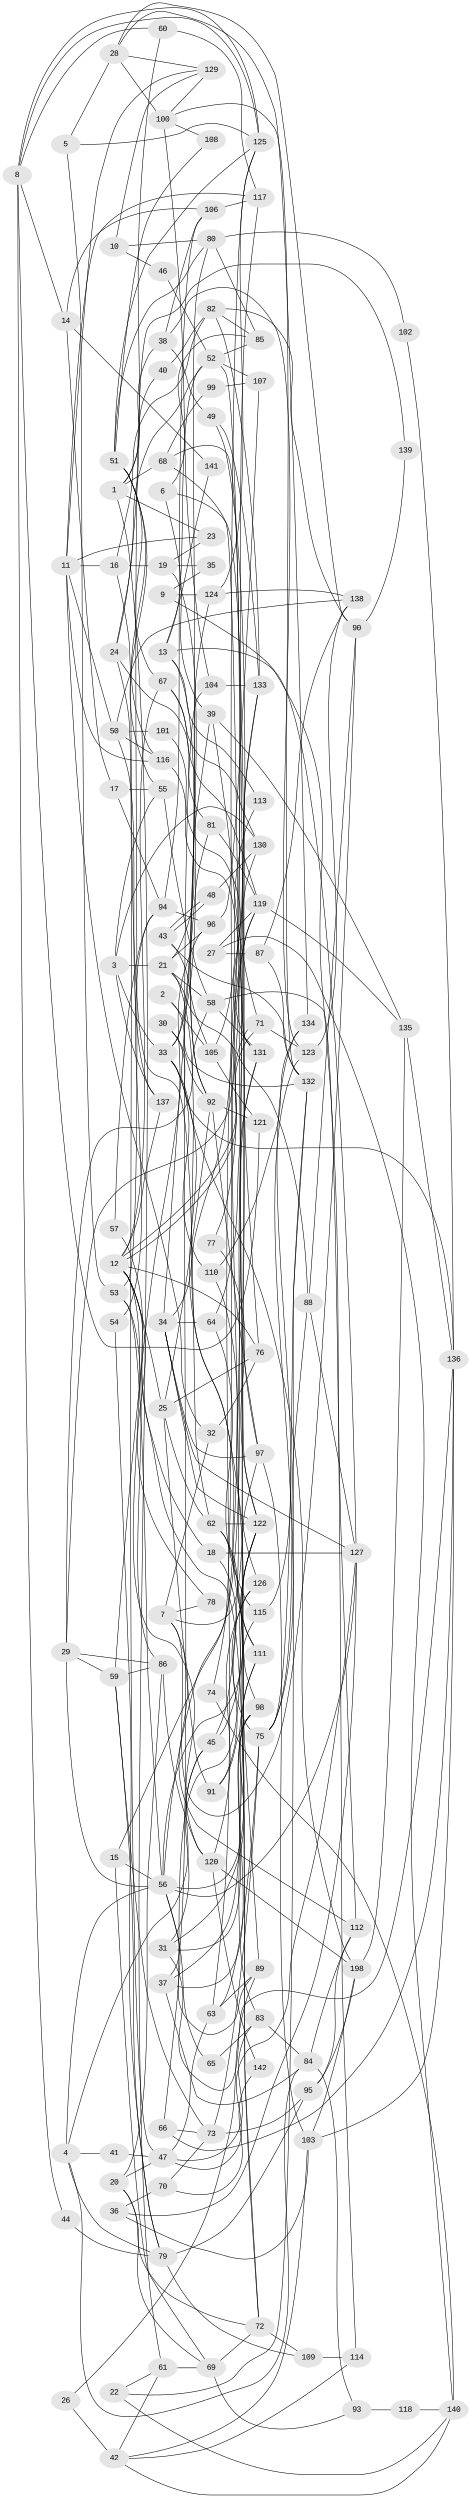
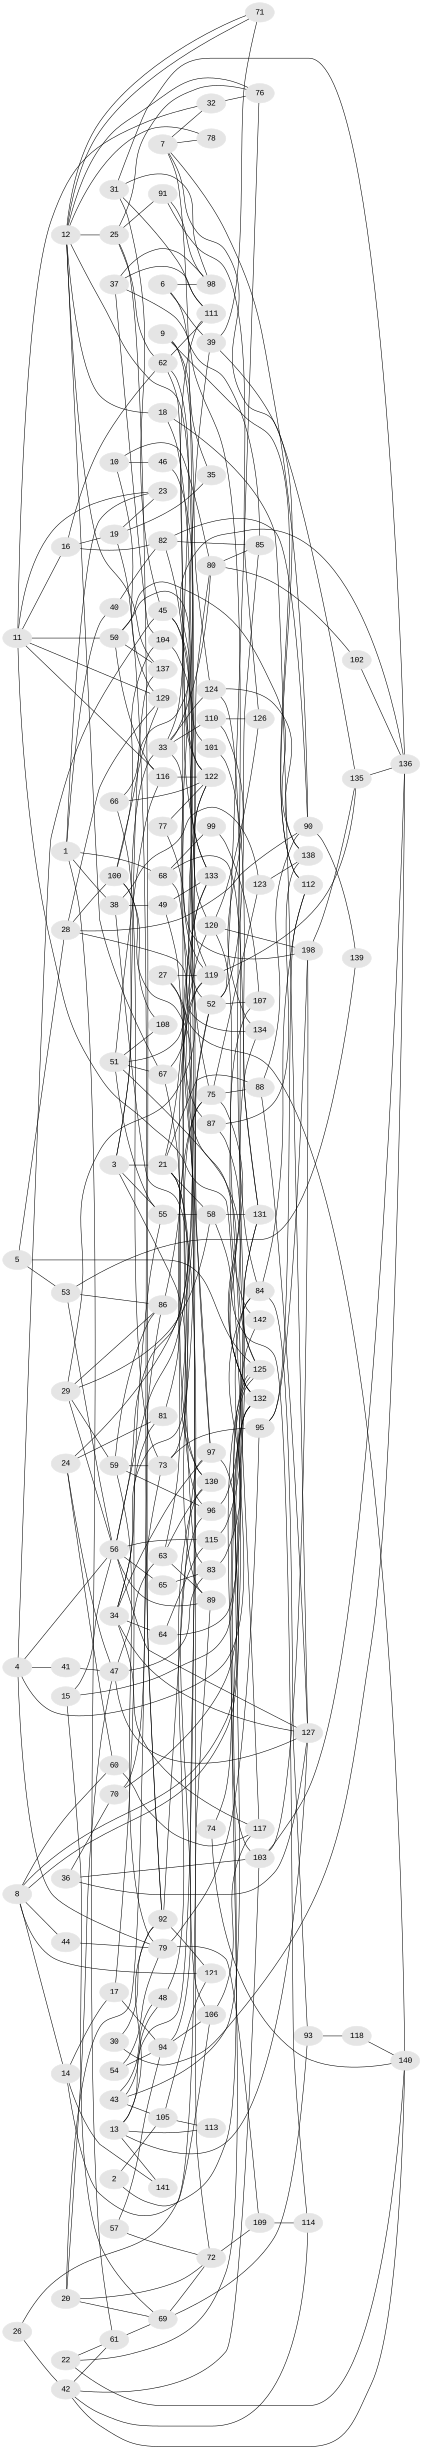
(281, 1036) -> none
